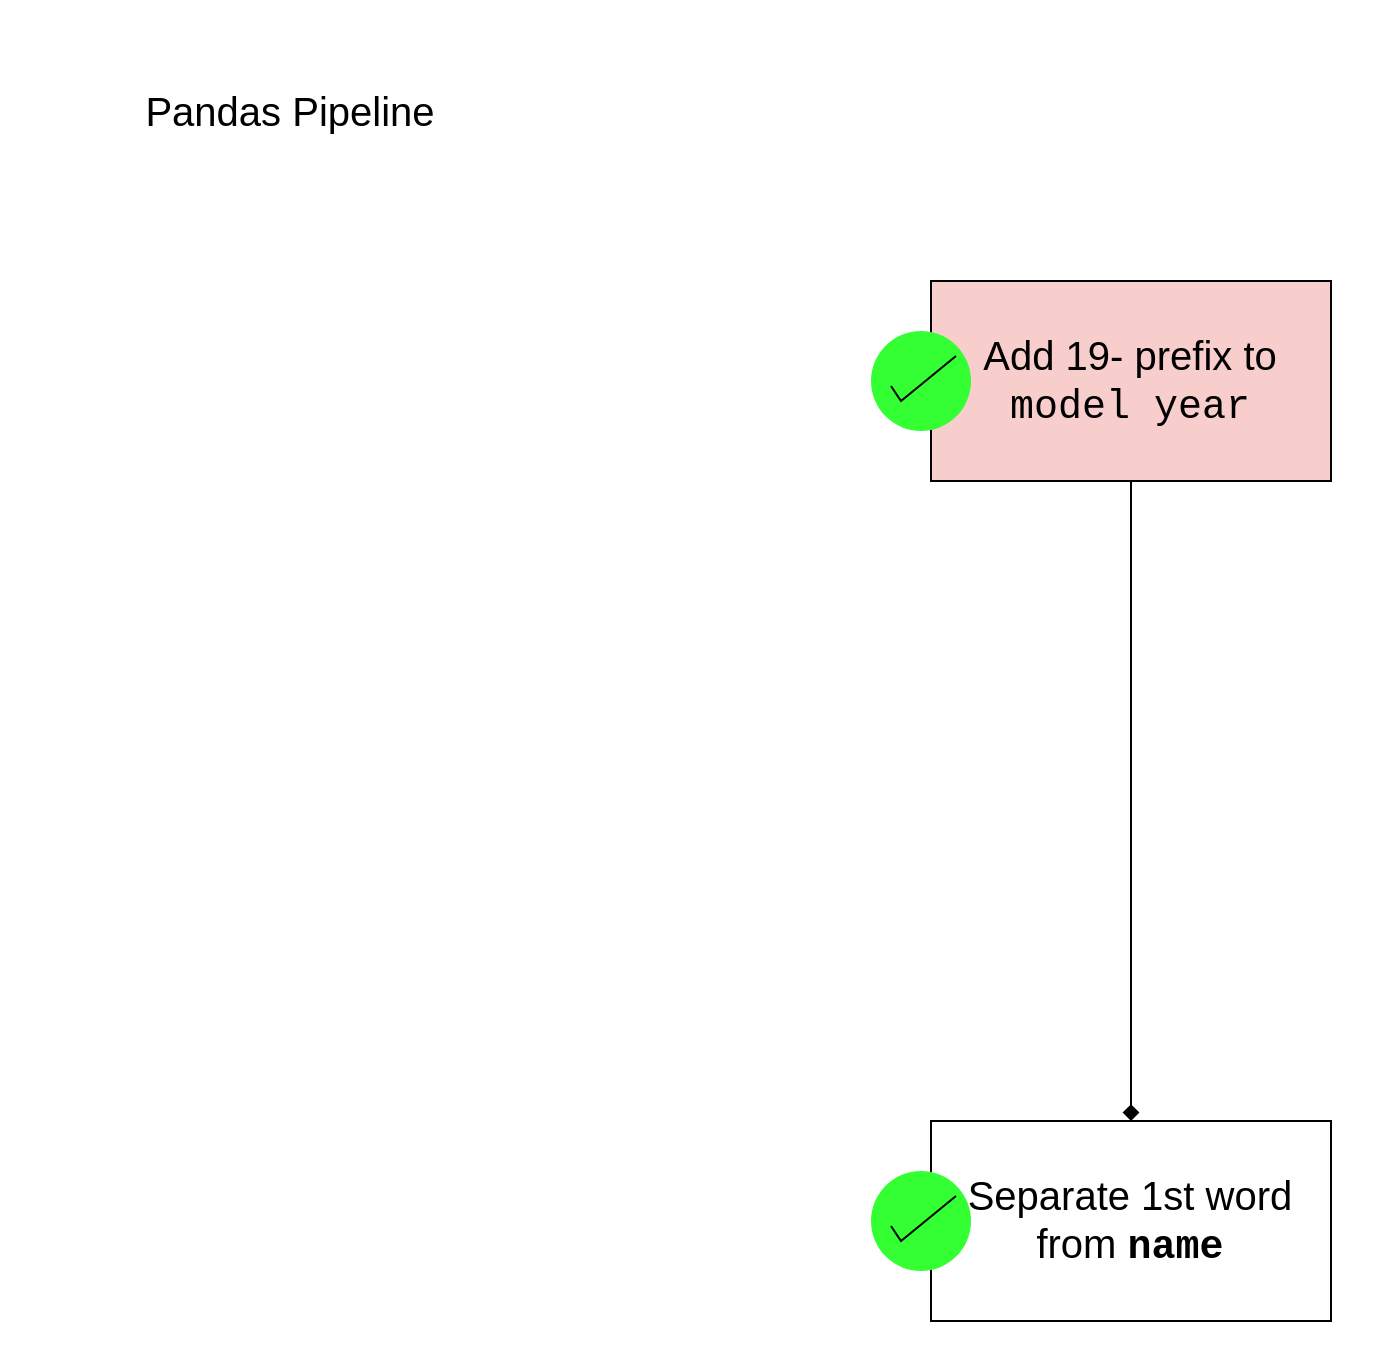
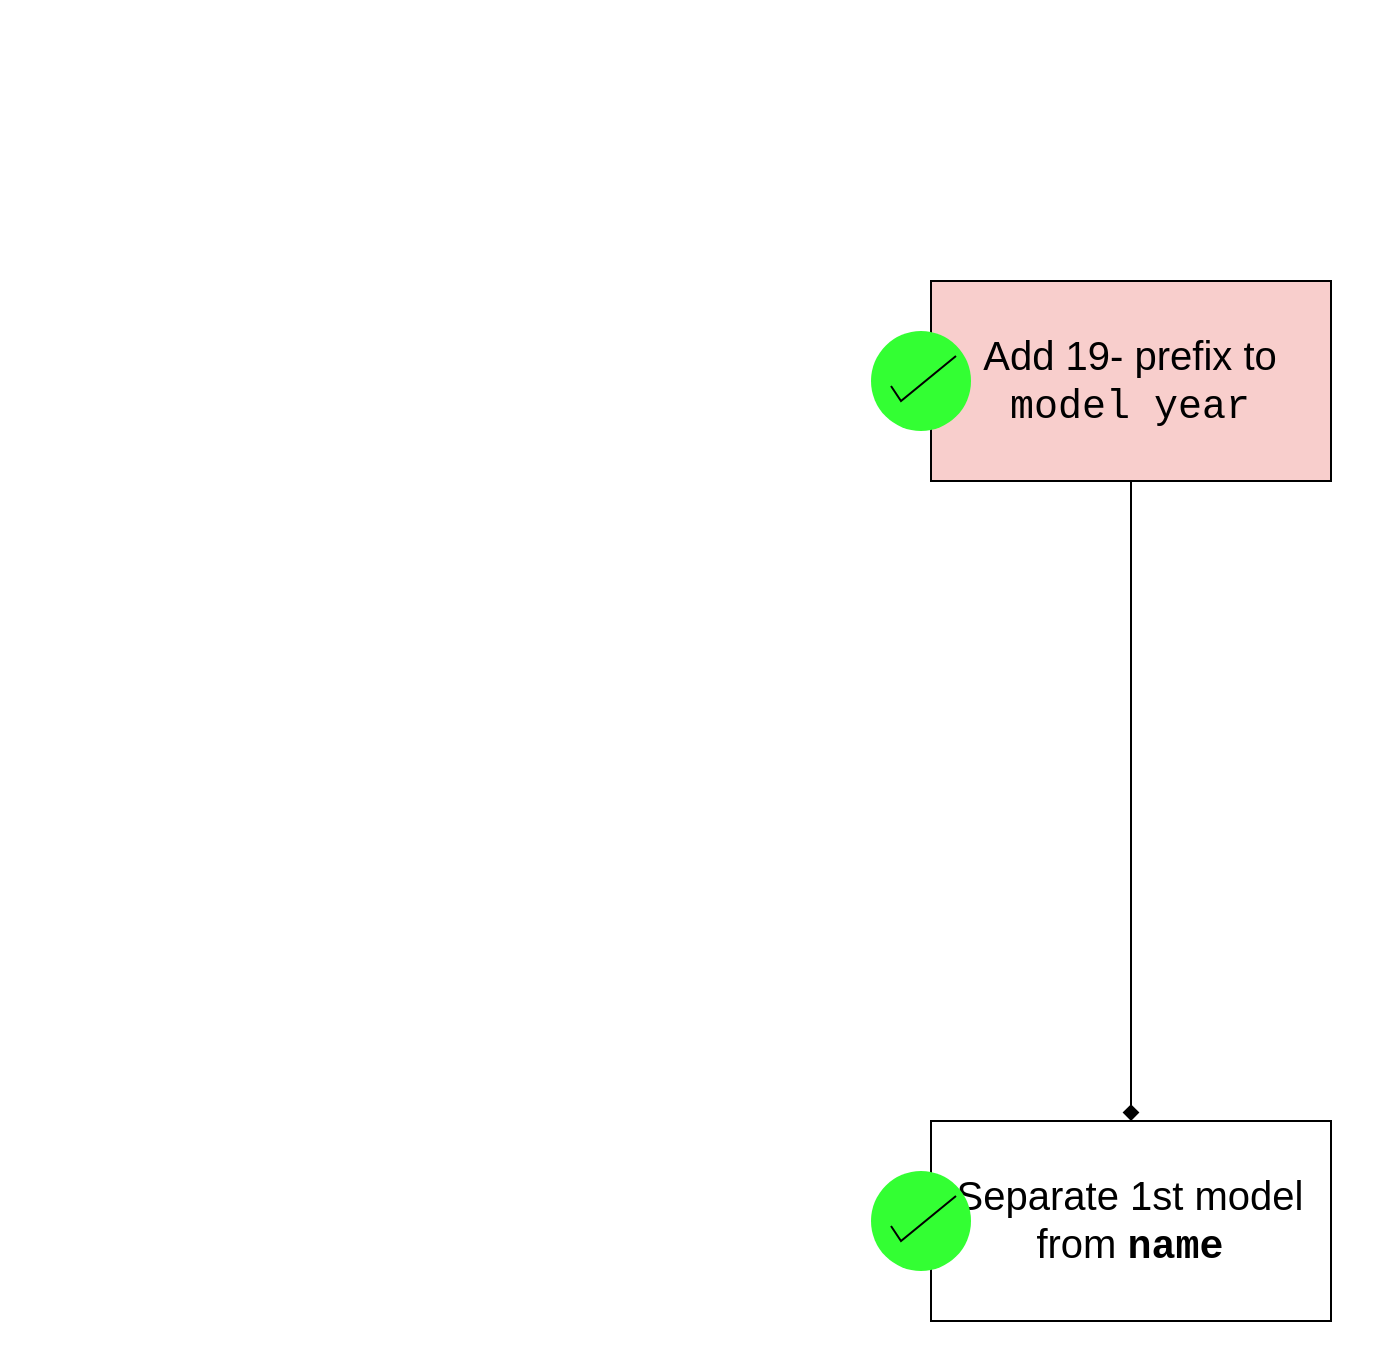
(291, 111) -> none
(1131, 1221) -> (1131, 1221)
